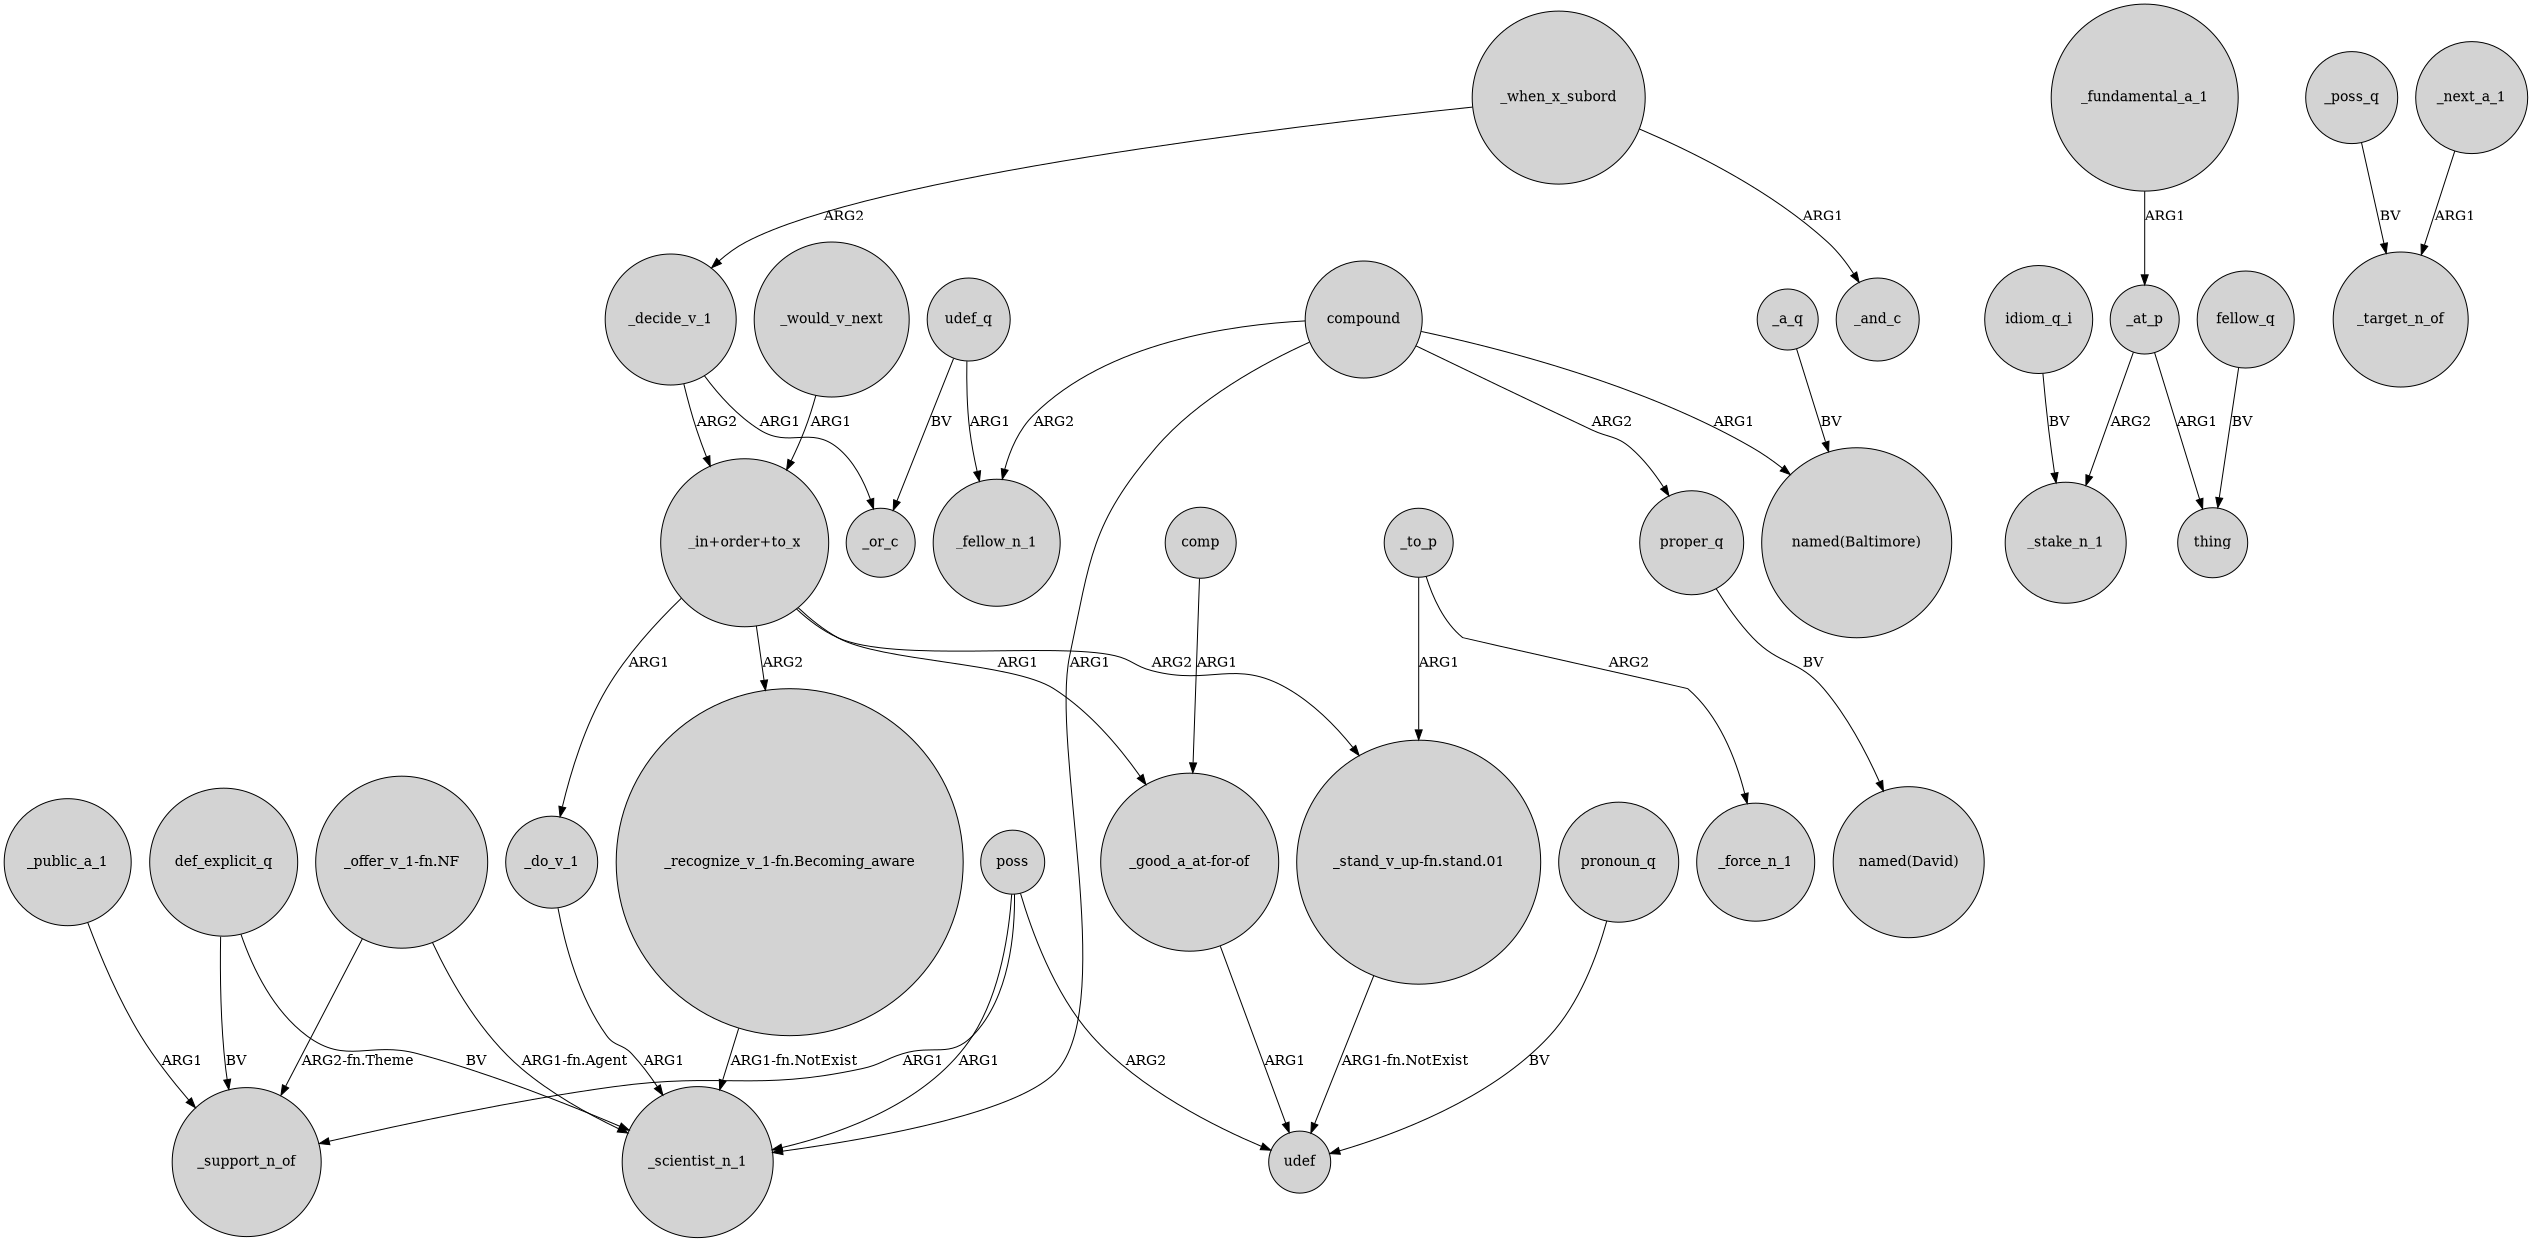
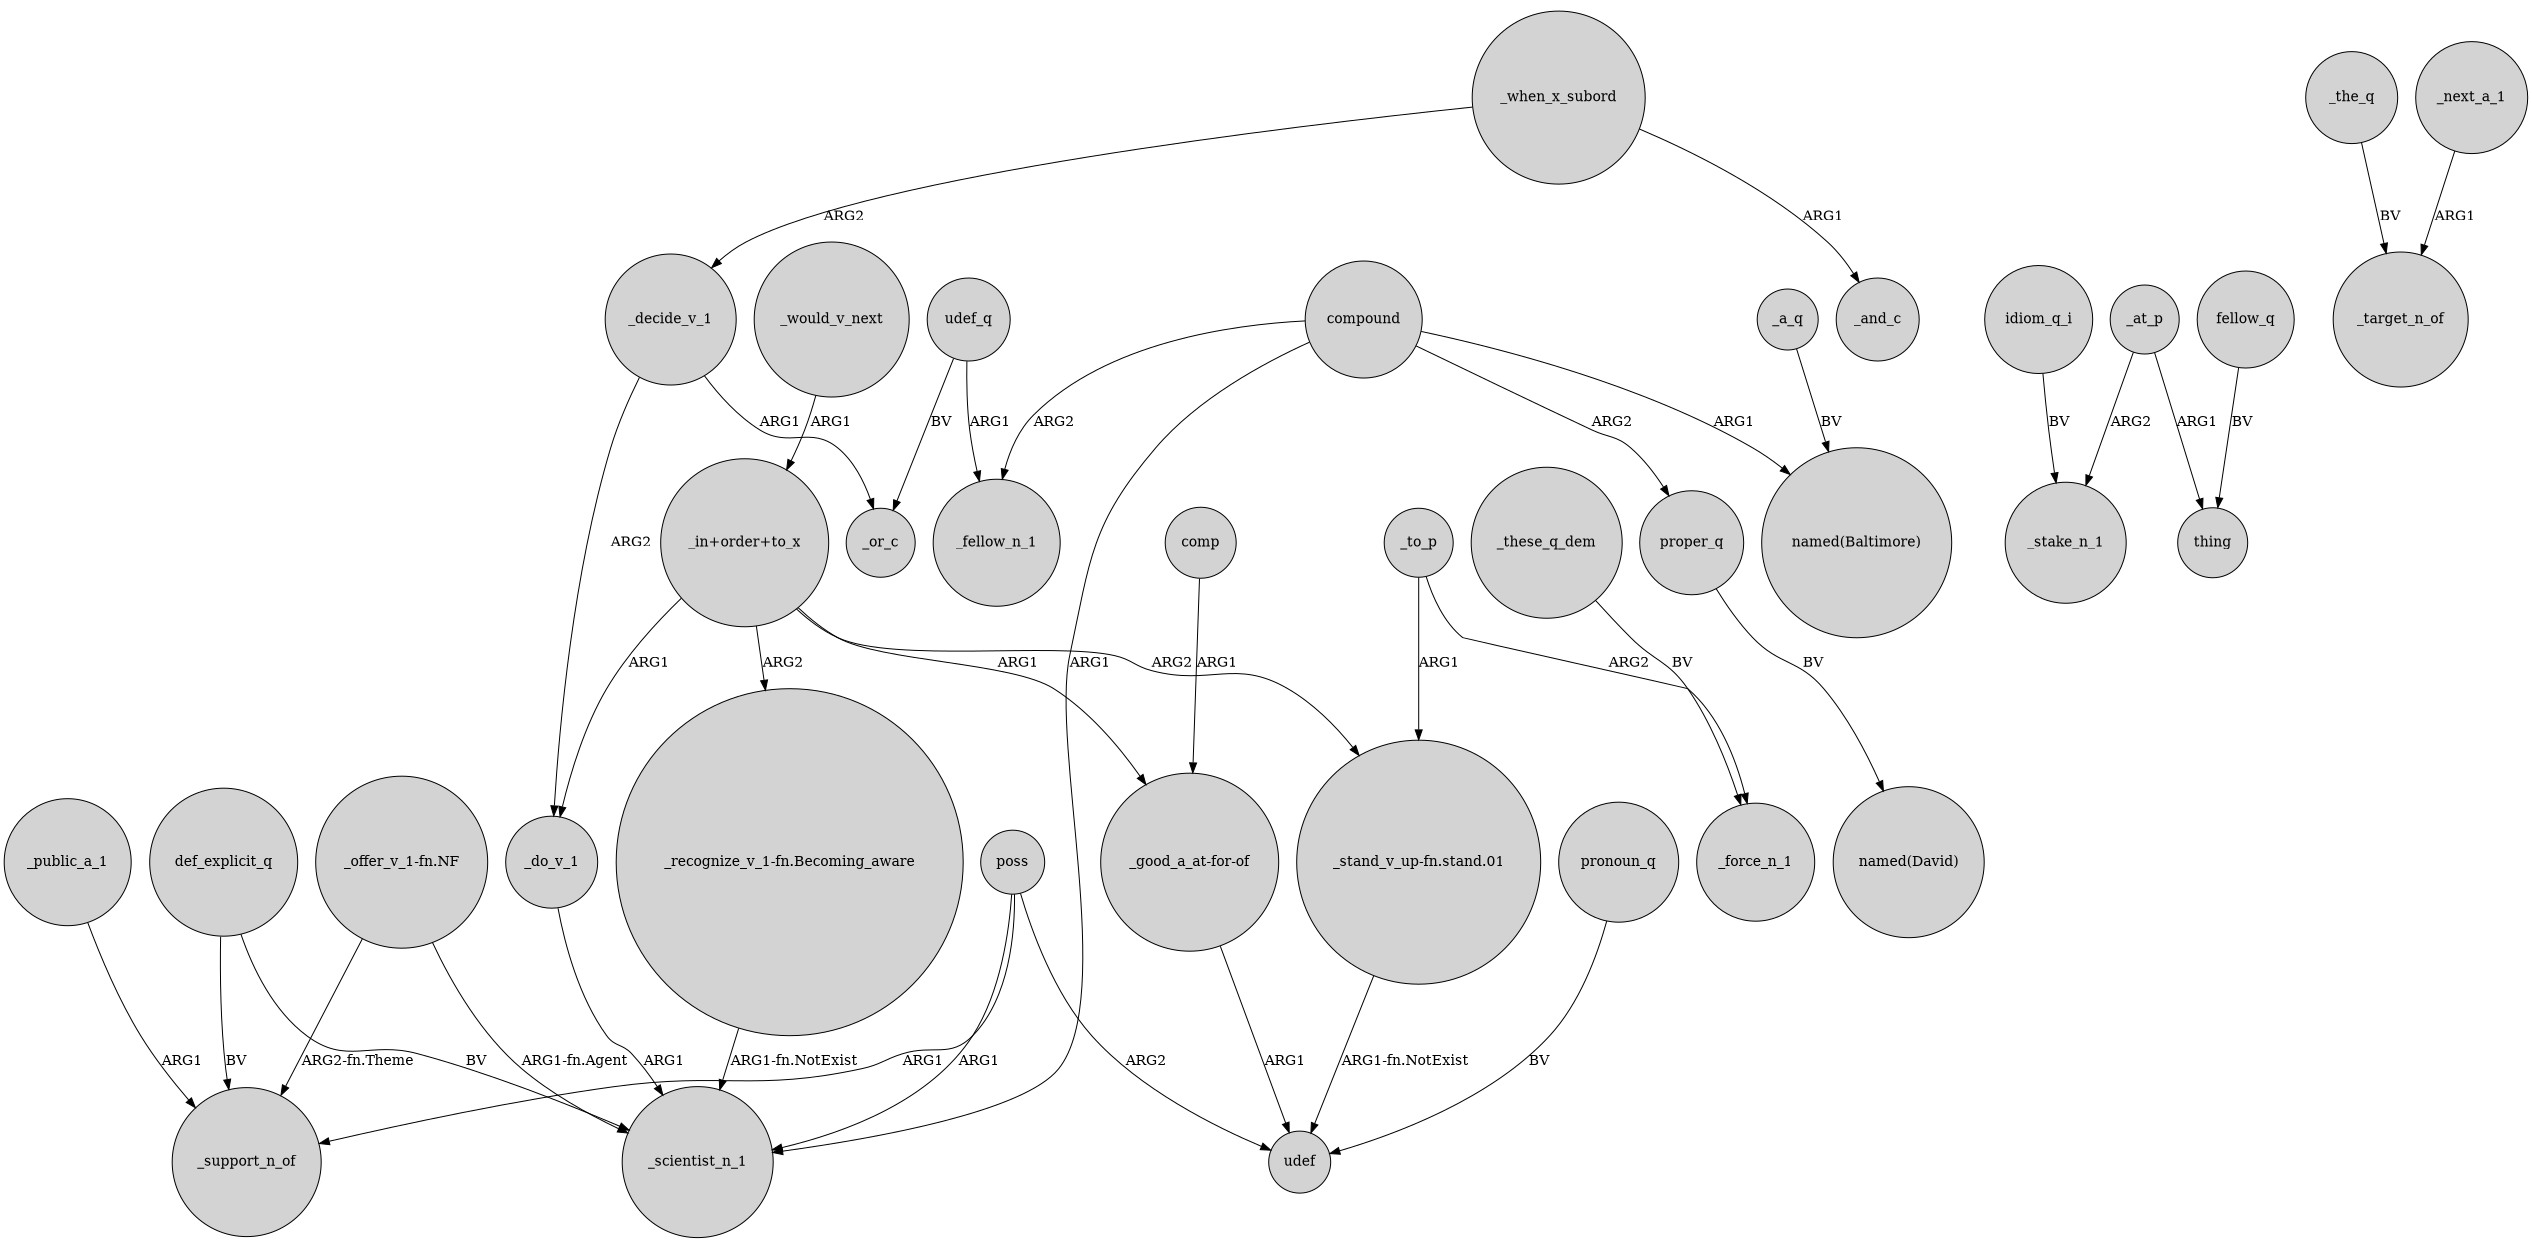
(2145, 98) -> none
(2352, 98) -> (2352, 98)
(694, 421) -> (579, 588)
none -> (1547, 543)
